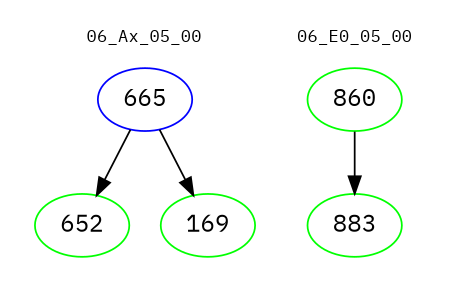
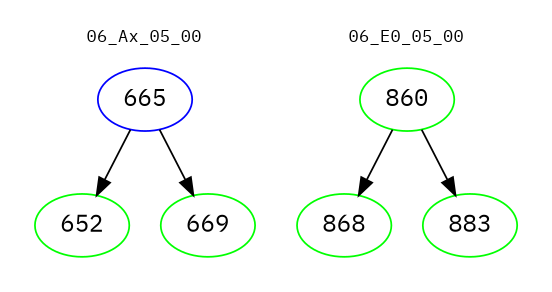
(208, 225) -> (208, 225)
none -> (344, 225)
